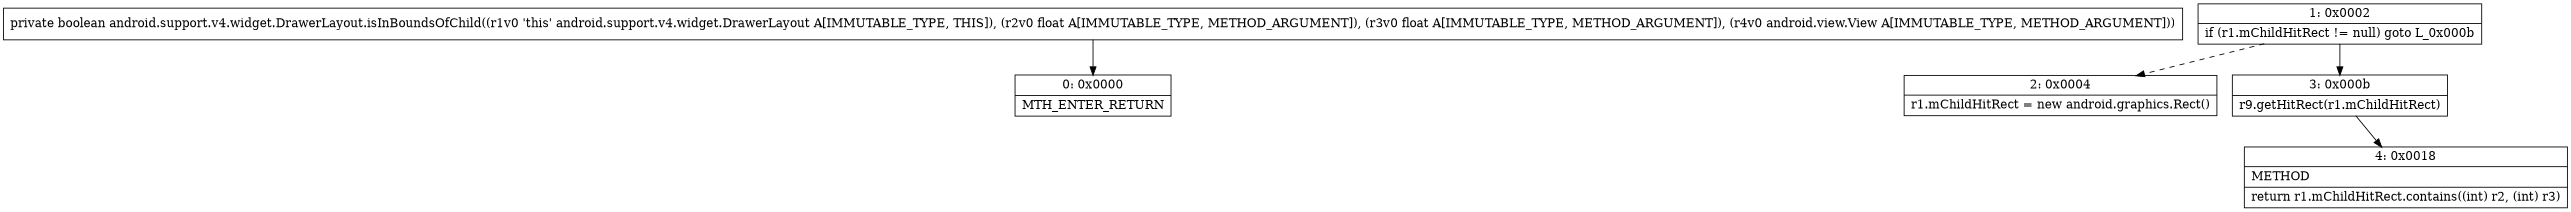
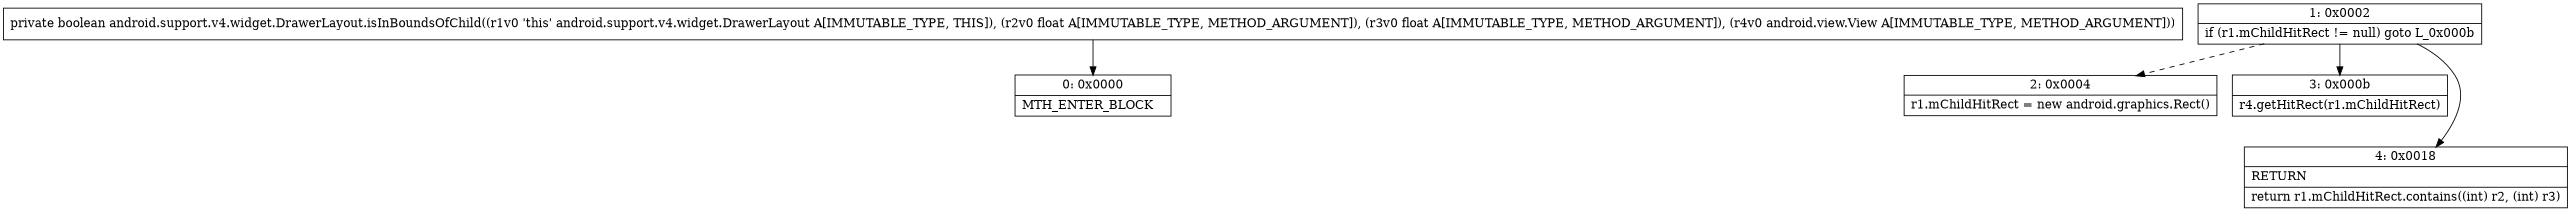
(1093, 105) -> (1088, 105)
(2340, 105) -> (2340, 105)
(2366, 128) -> (2459, 85)
(2281, 177) -> (2279, 177)
